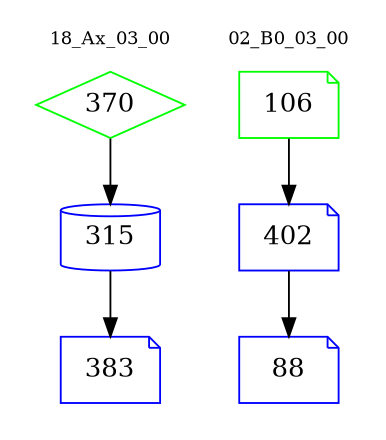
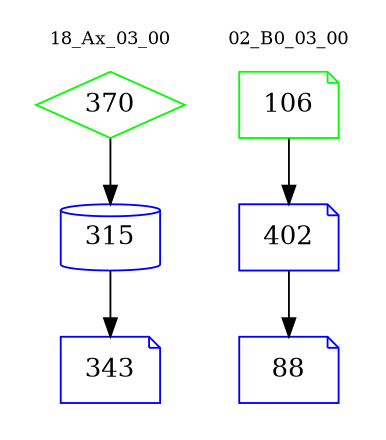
(110, 370) -> (110, 370)
